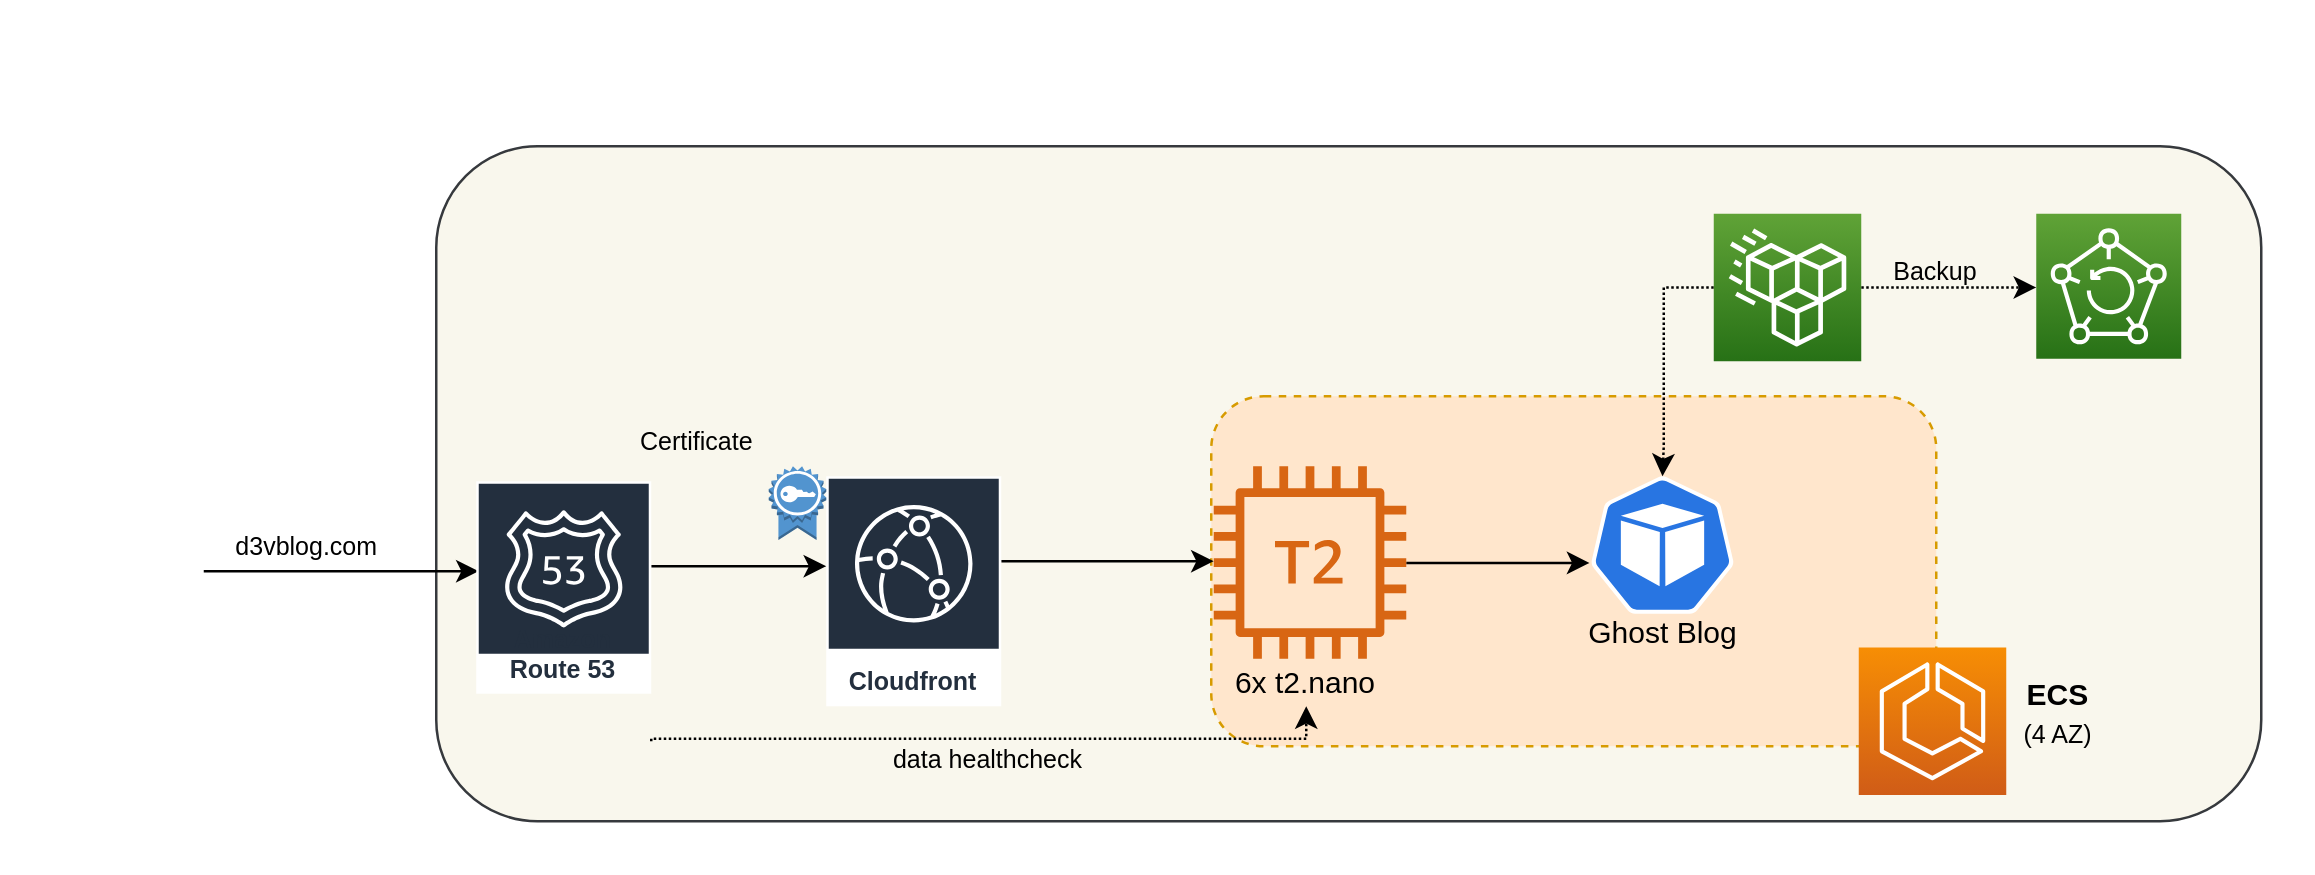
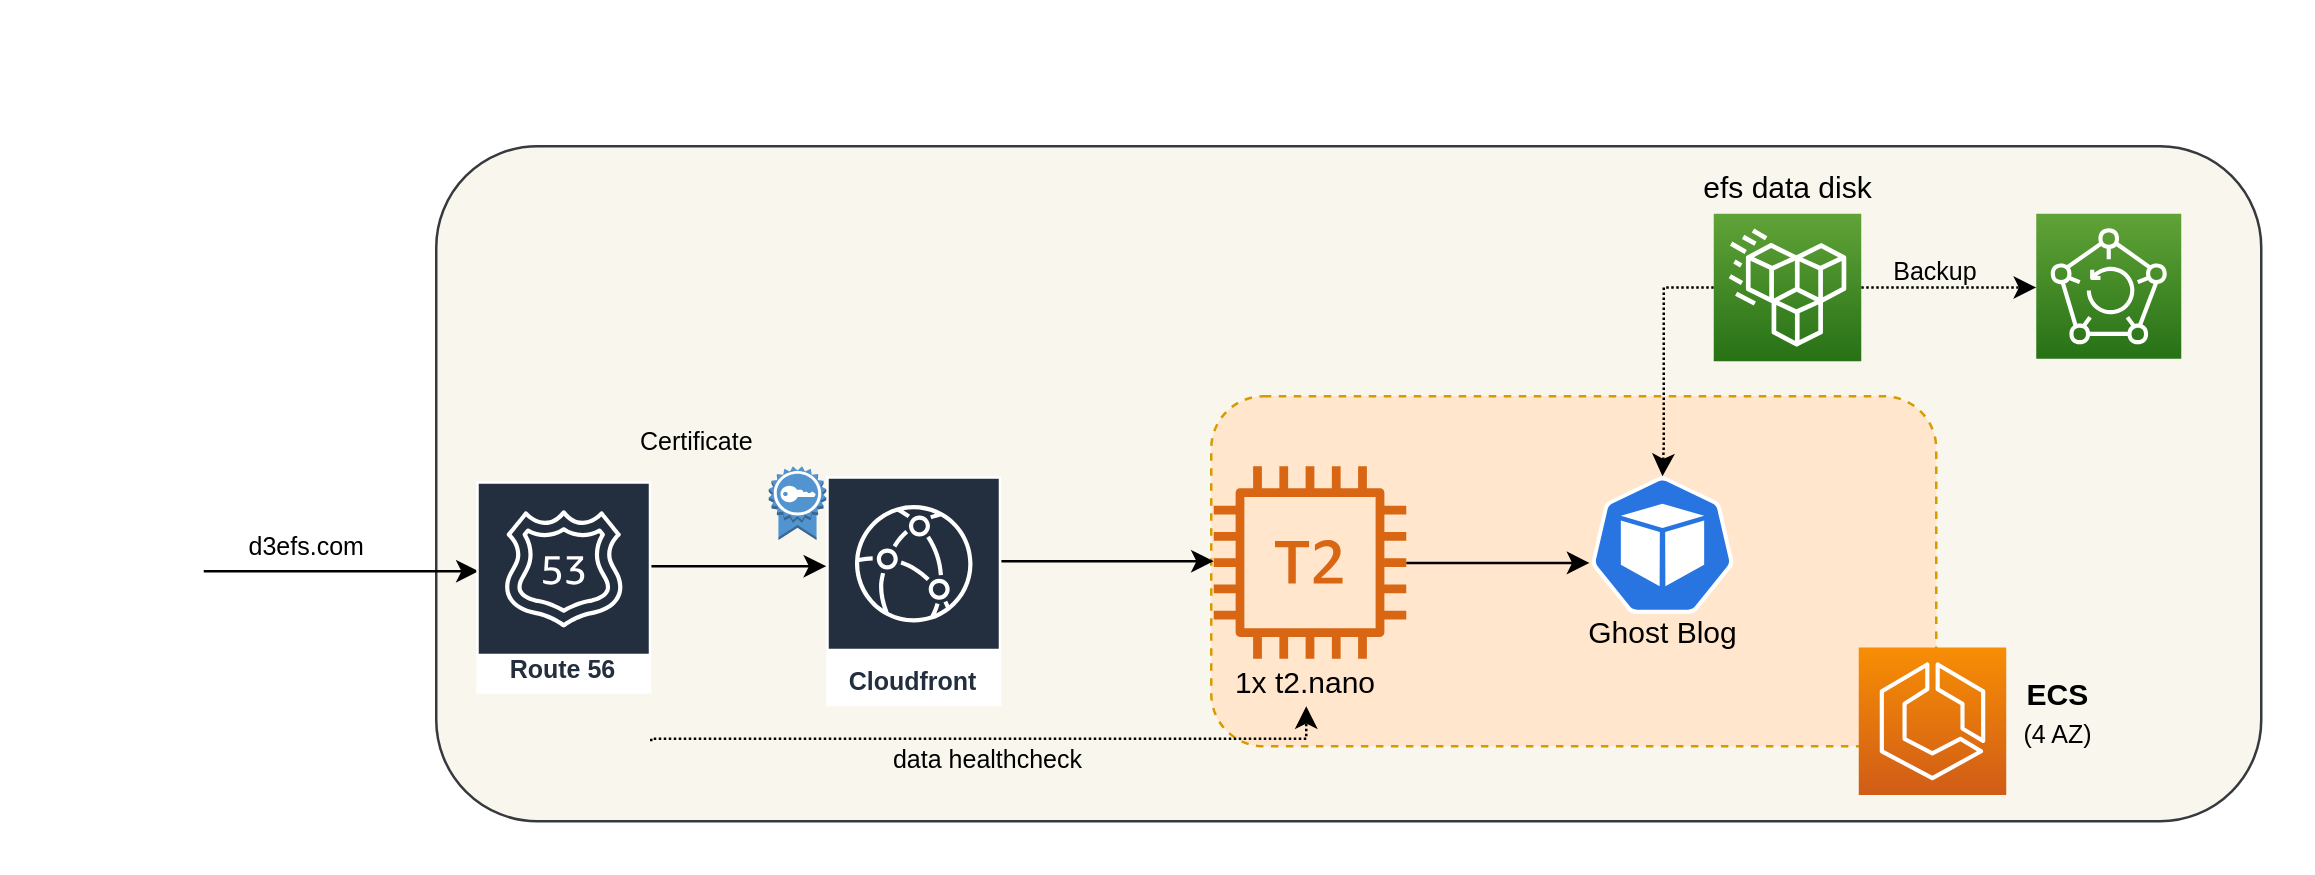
none -> (1788, 189)
(308, 546) -> (308, 546)
(564, 654) -> (564, 654)
(1306, 684) -> (1306, 684)
